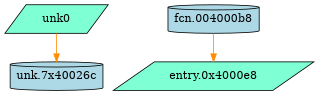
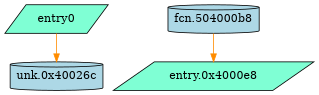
(57, 19) -> (57, 19)
(214, 19) -> (214, 19)
(57, 76) -> (57, 76)
